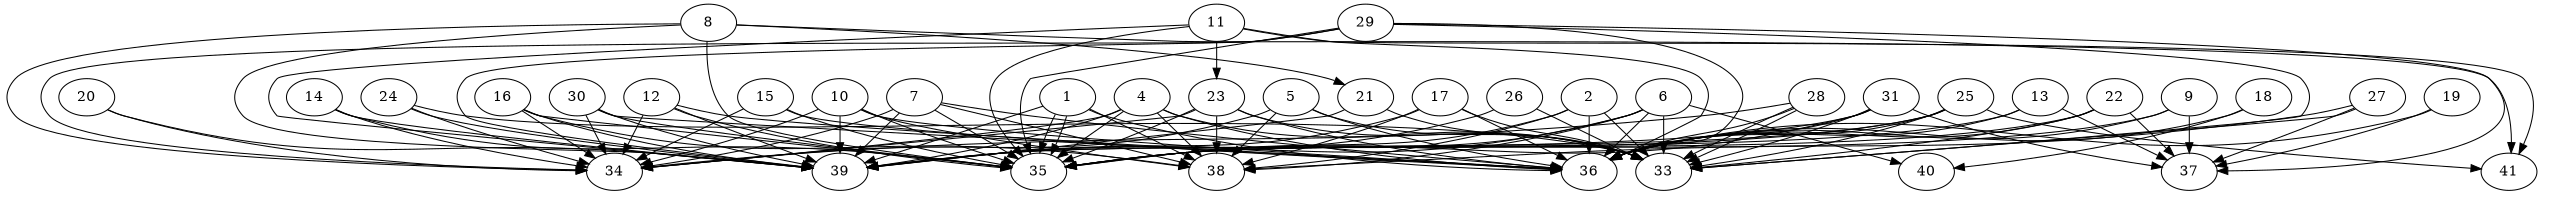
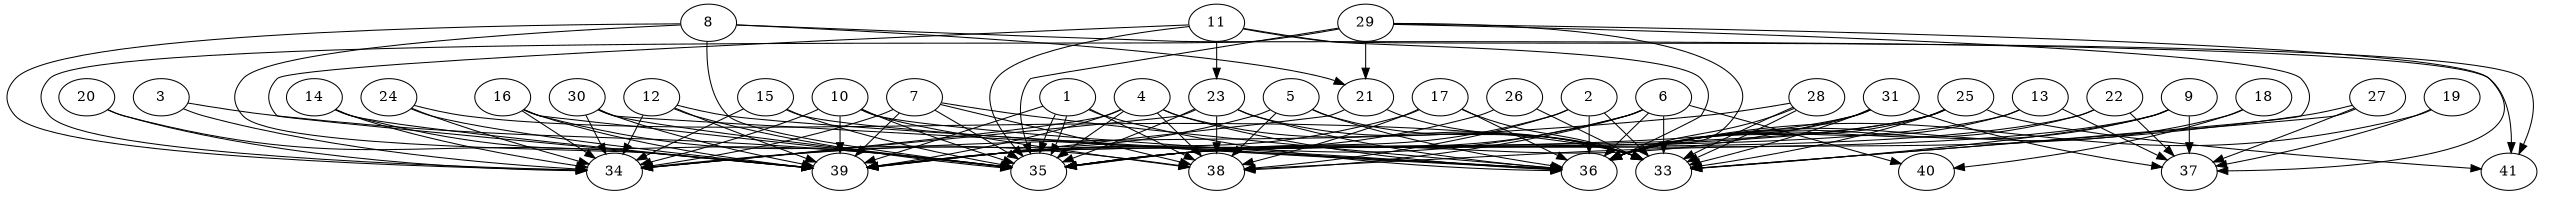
(742, 53) -> (1366, 55)
none -> (161, 97)
(1899, 146) -> (1936, 148)
